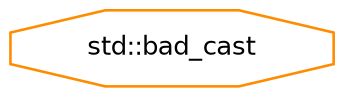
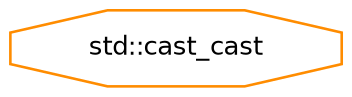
(172, 48) -> (176, 48)
